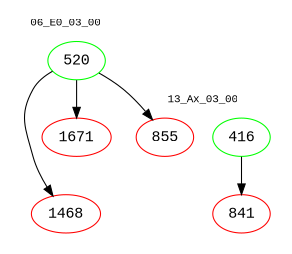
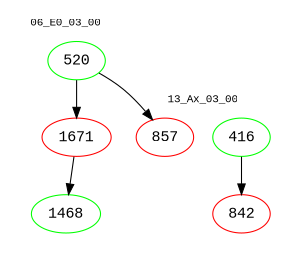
(25, 126) -> (72, 170)
(165, 137) -> (165, 137)
(66, 214) -> (66, 214)
(242, 214) -> (242, 214)
